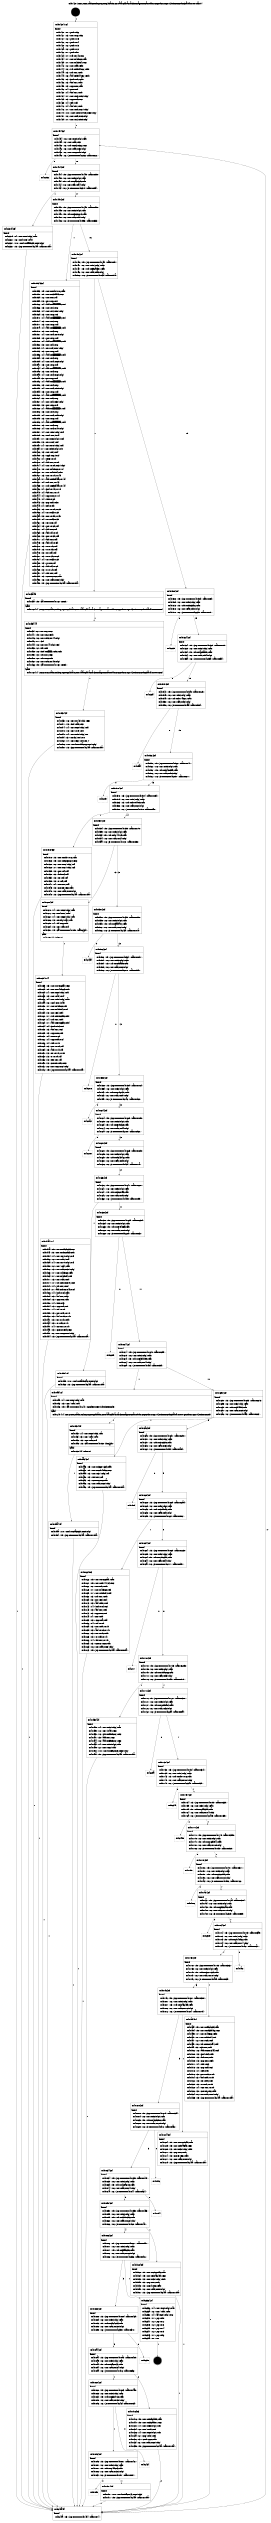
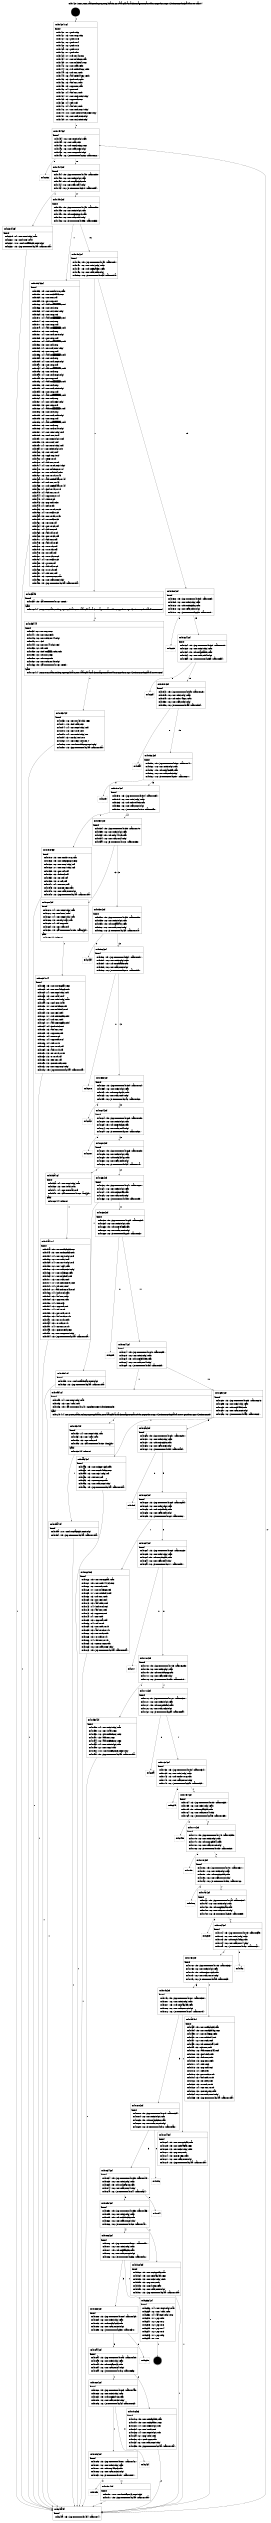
none -> (69, 1189)
